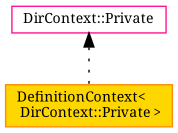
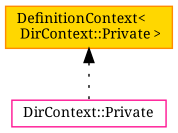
(89, 66) -> (89, 81)
